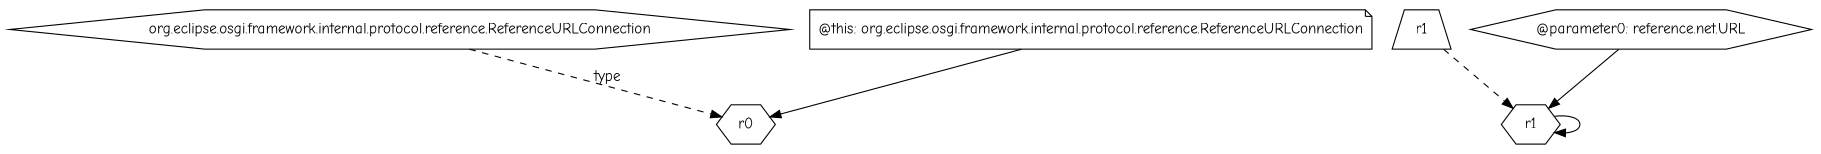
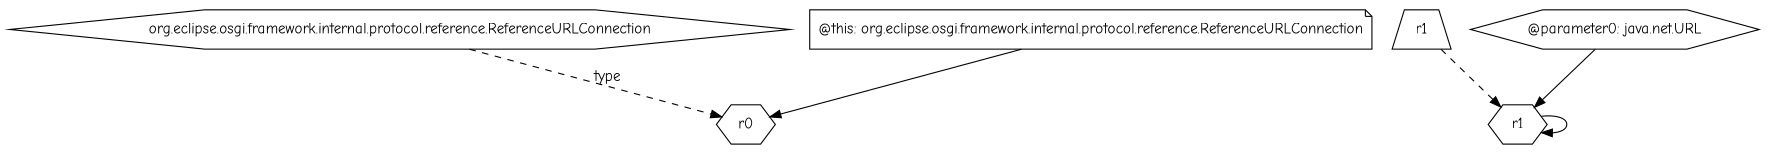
(1641, 29) -> (1615, 29)
